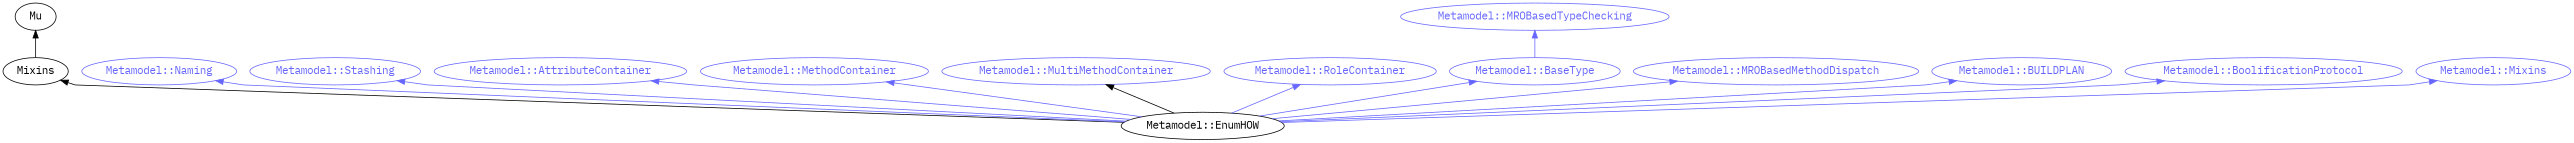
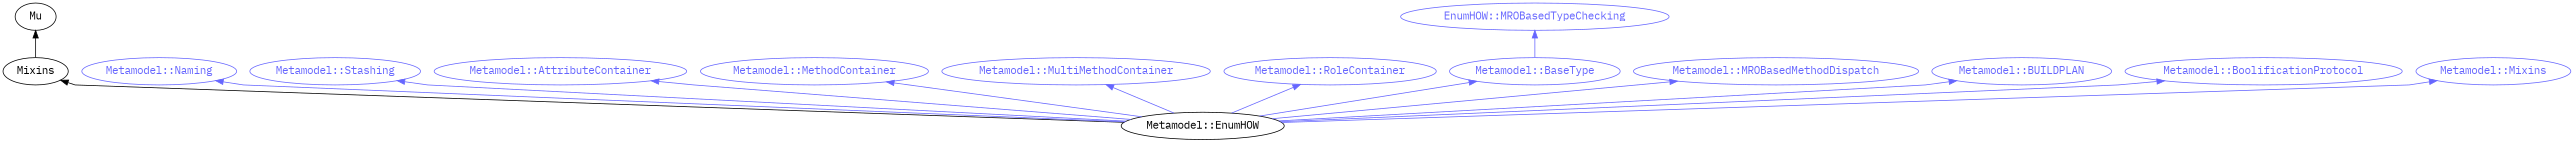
(1535, 17) -> (1535, 17)
(1144, 100) -> (1144, 100)
